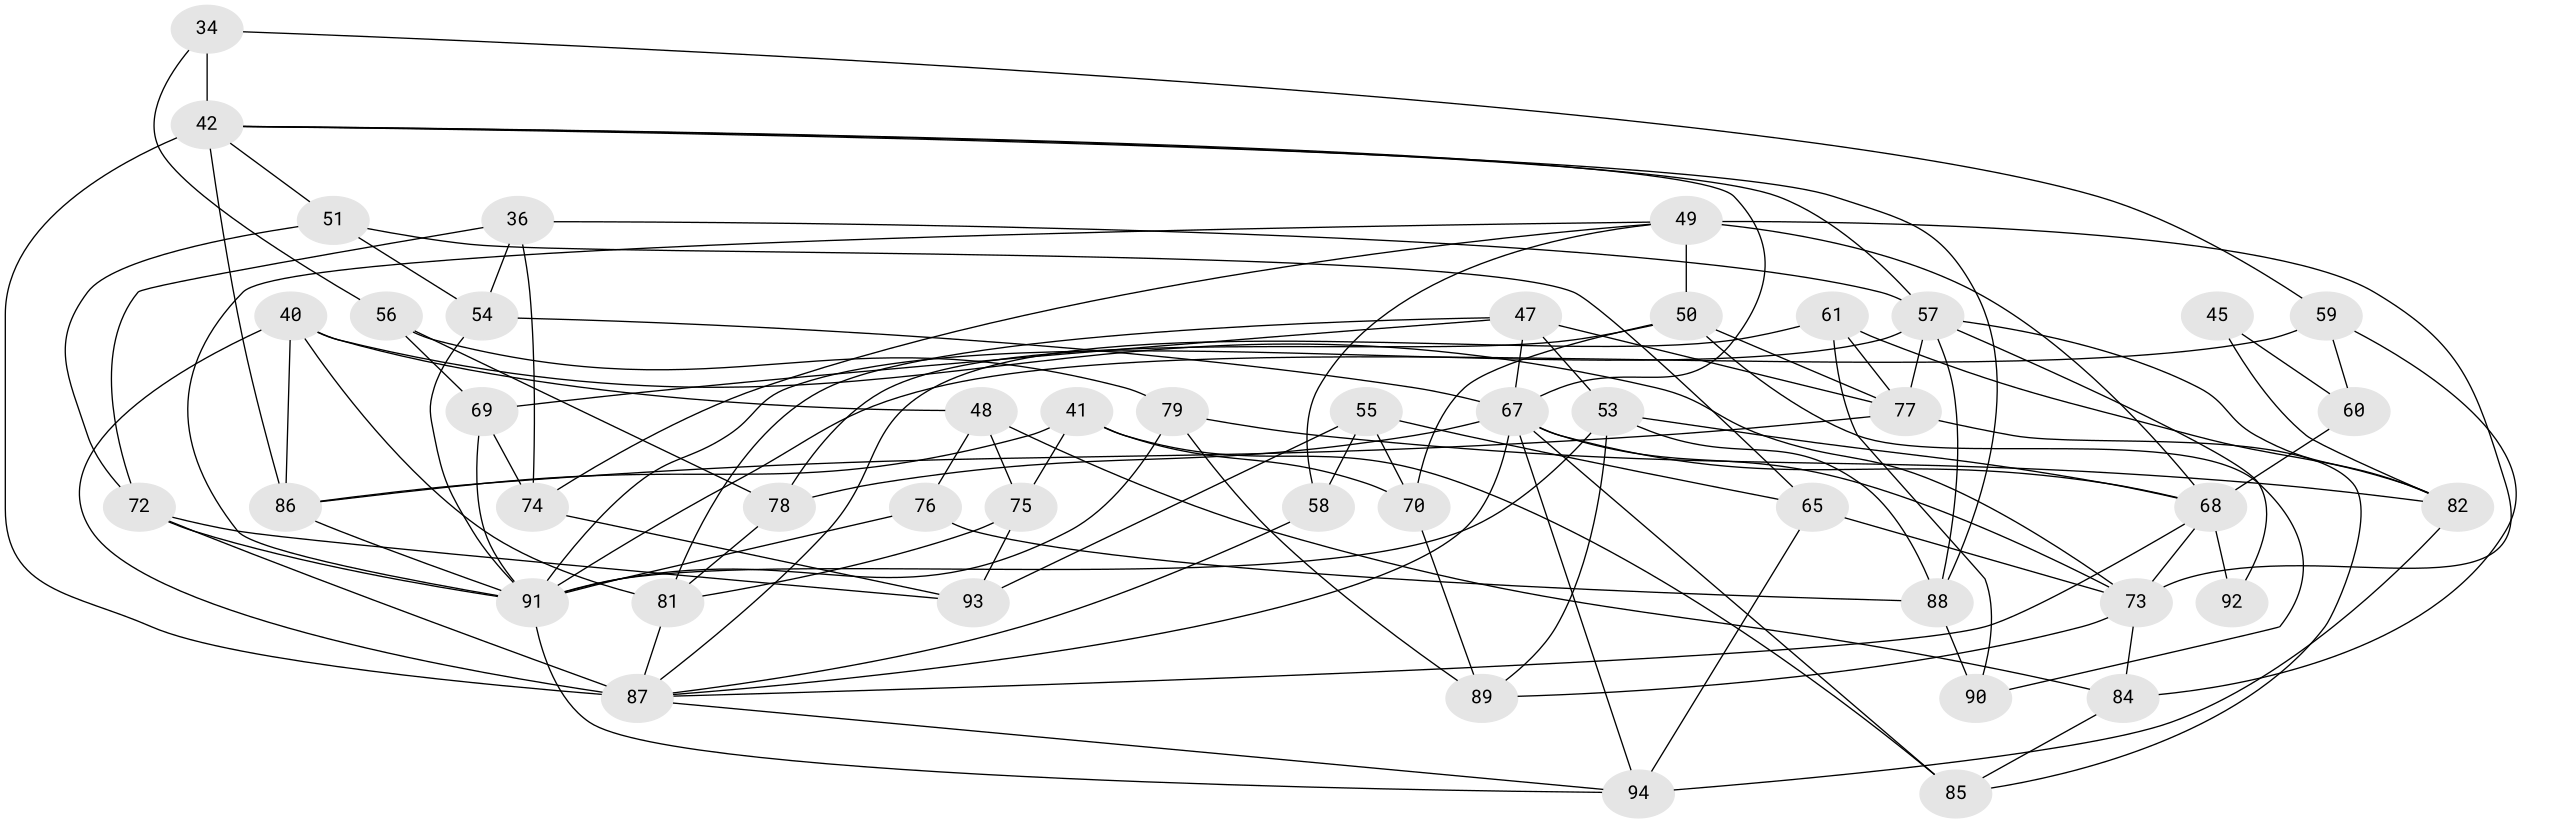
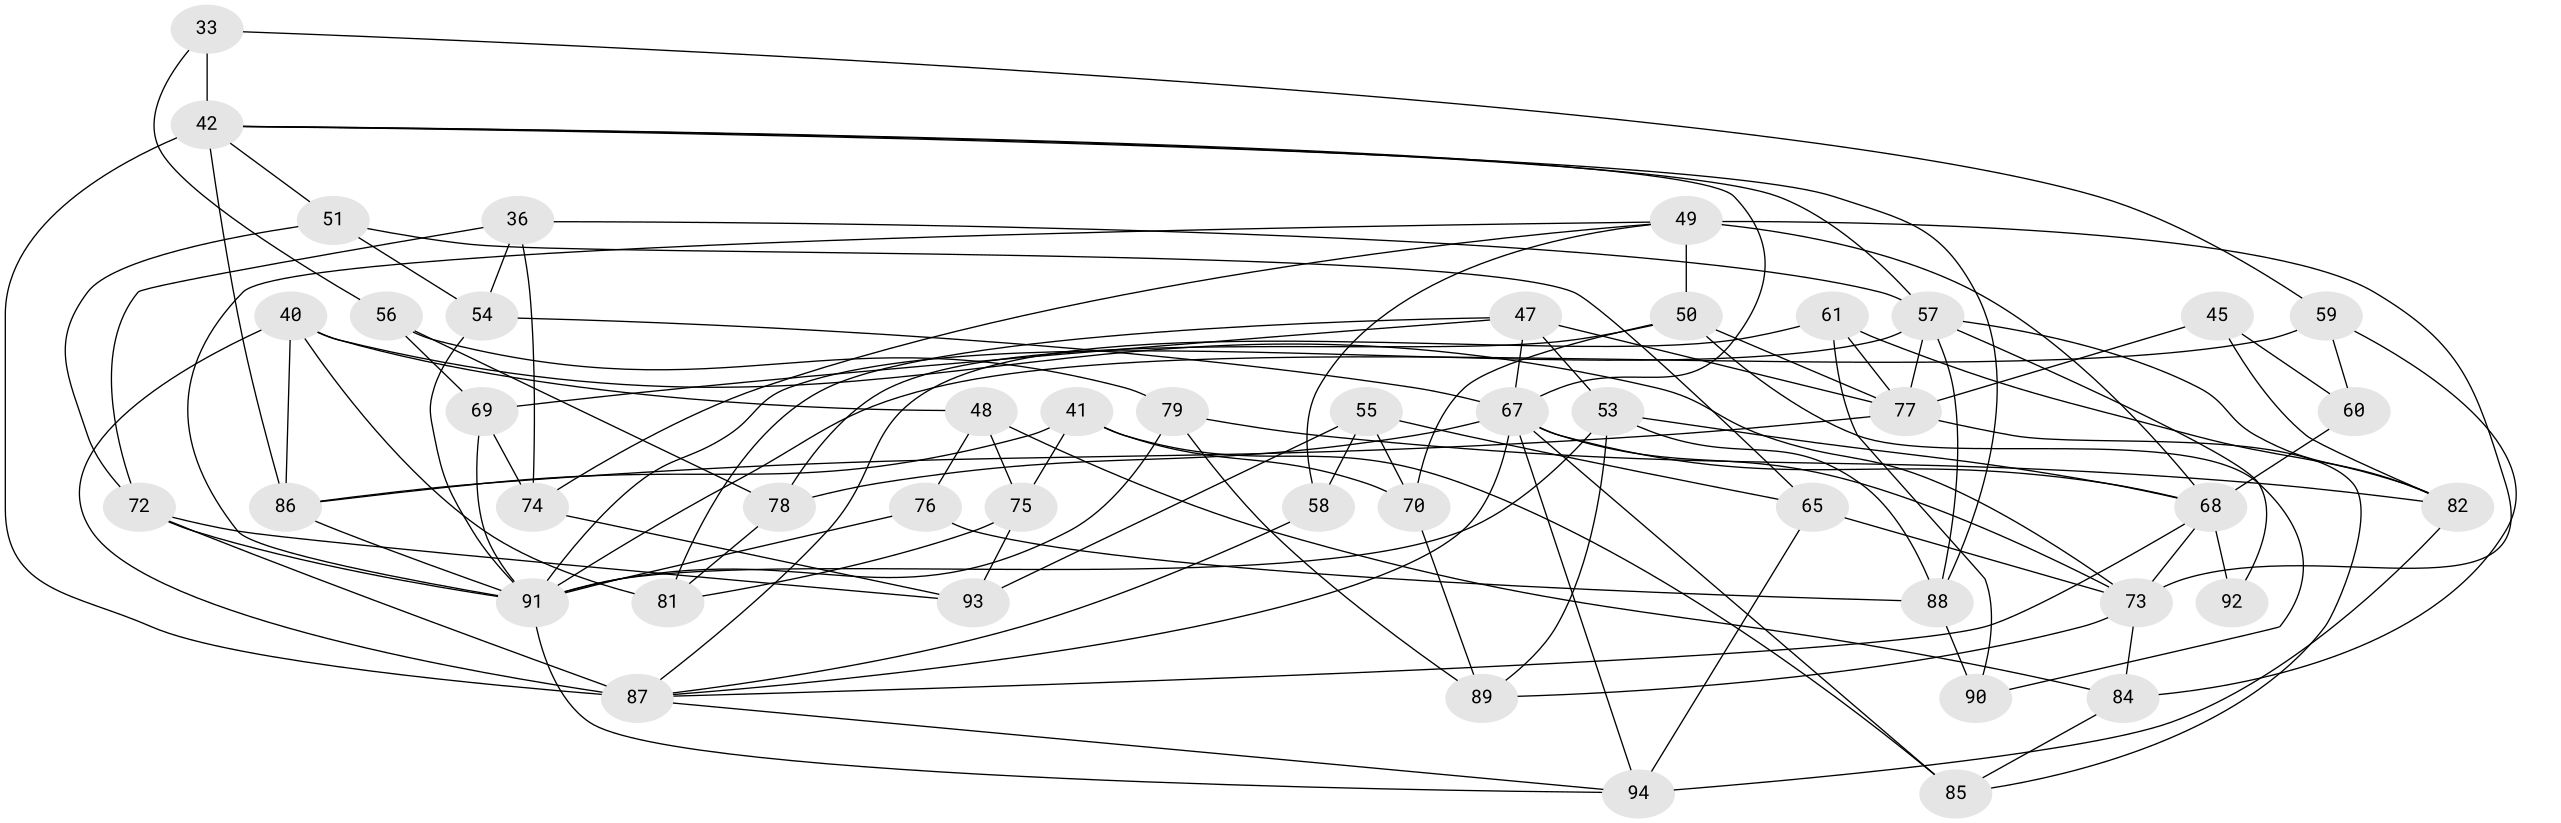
(207, 29) -> (207, 29)
none -> (2030, 373)
(653, 651) -> none
